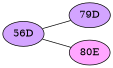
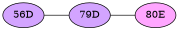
(57, 43) -> (123, 15)
